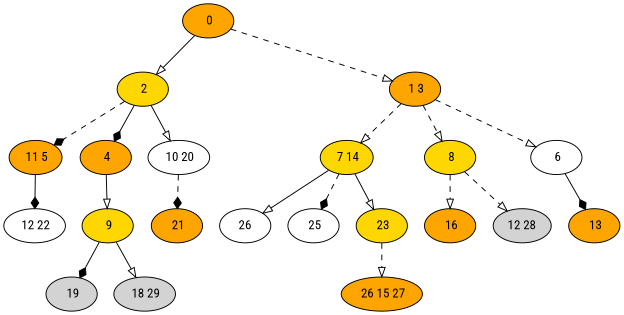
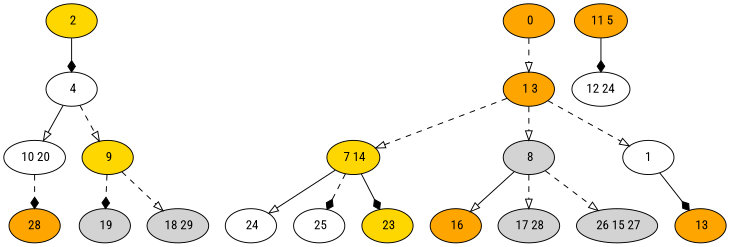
(179, 52) -> none
(158, 119) -> (56, 119)
(94, 120) -> none
(106, 157) -> (72, 89)
(450, 157) -> (529, 157)
(556, 157) -> (648, 157)
(107, 187) -> (87, 119)
(362, 187) -> (368, 187)
(450, 187) -> (496, 188)
(35, 226) -> (601, 89)
(177, 226) -> (35, 226)
(245, 226) -> (251, 226)
(522, 226) -> (529, 226)
(92, 255) -> (106, 186)
(124, 255) -> (139, 188)
(382, 255) -> (568, 188)
(382, 294) -> (617, 226)
